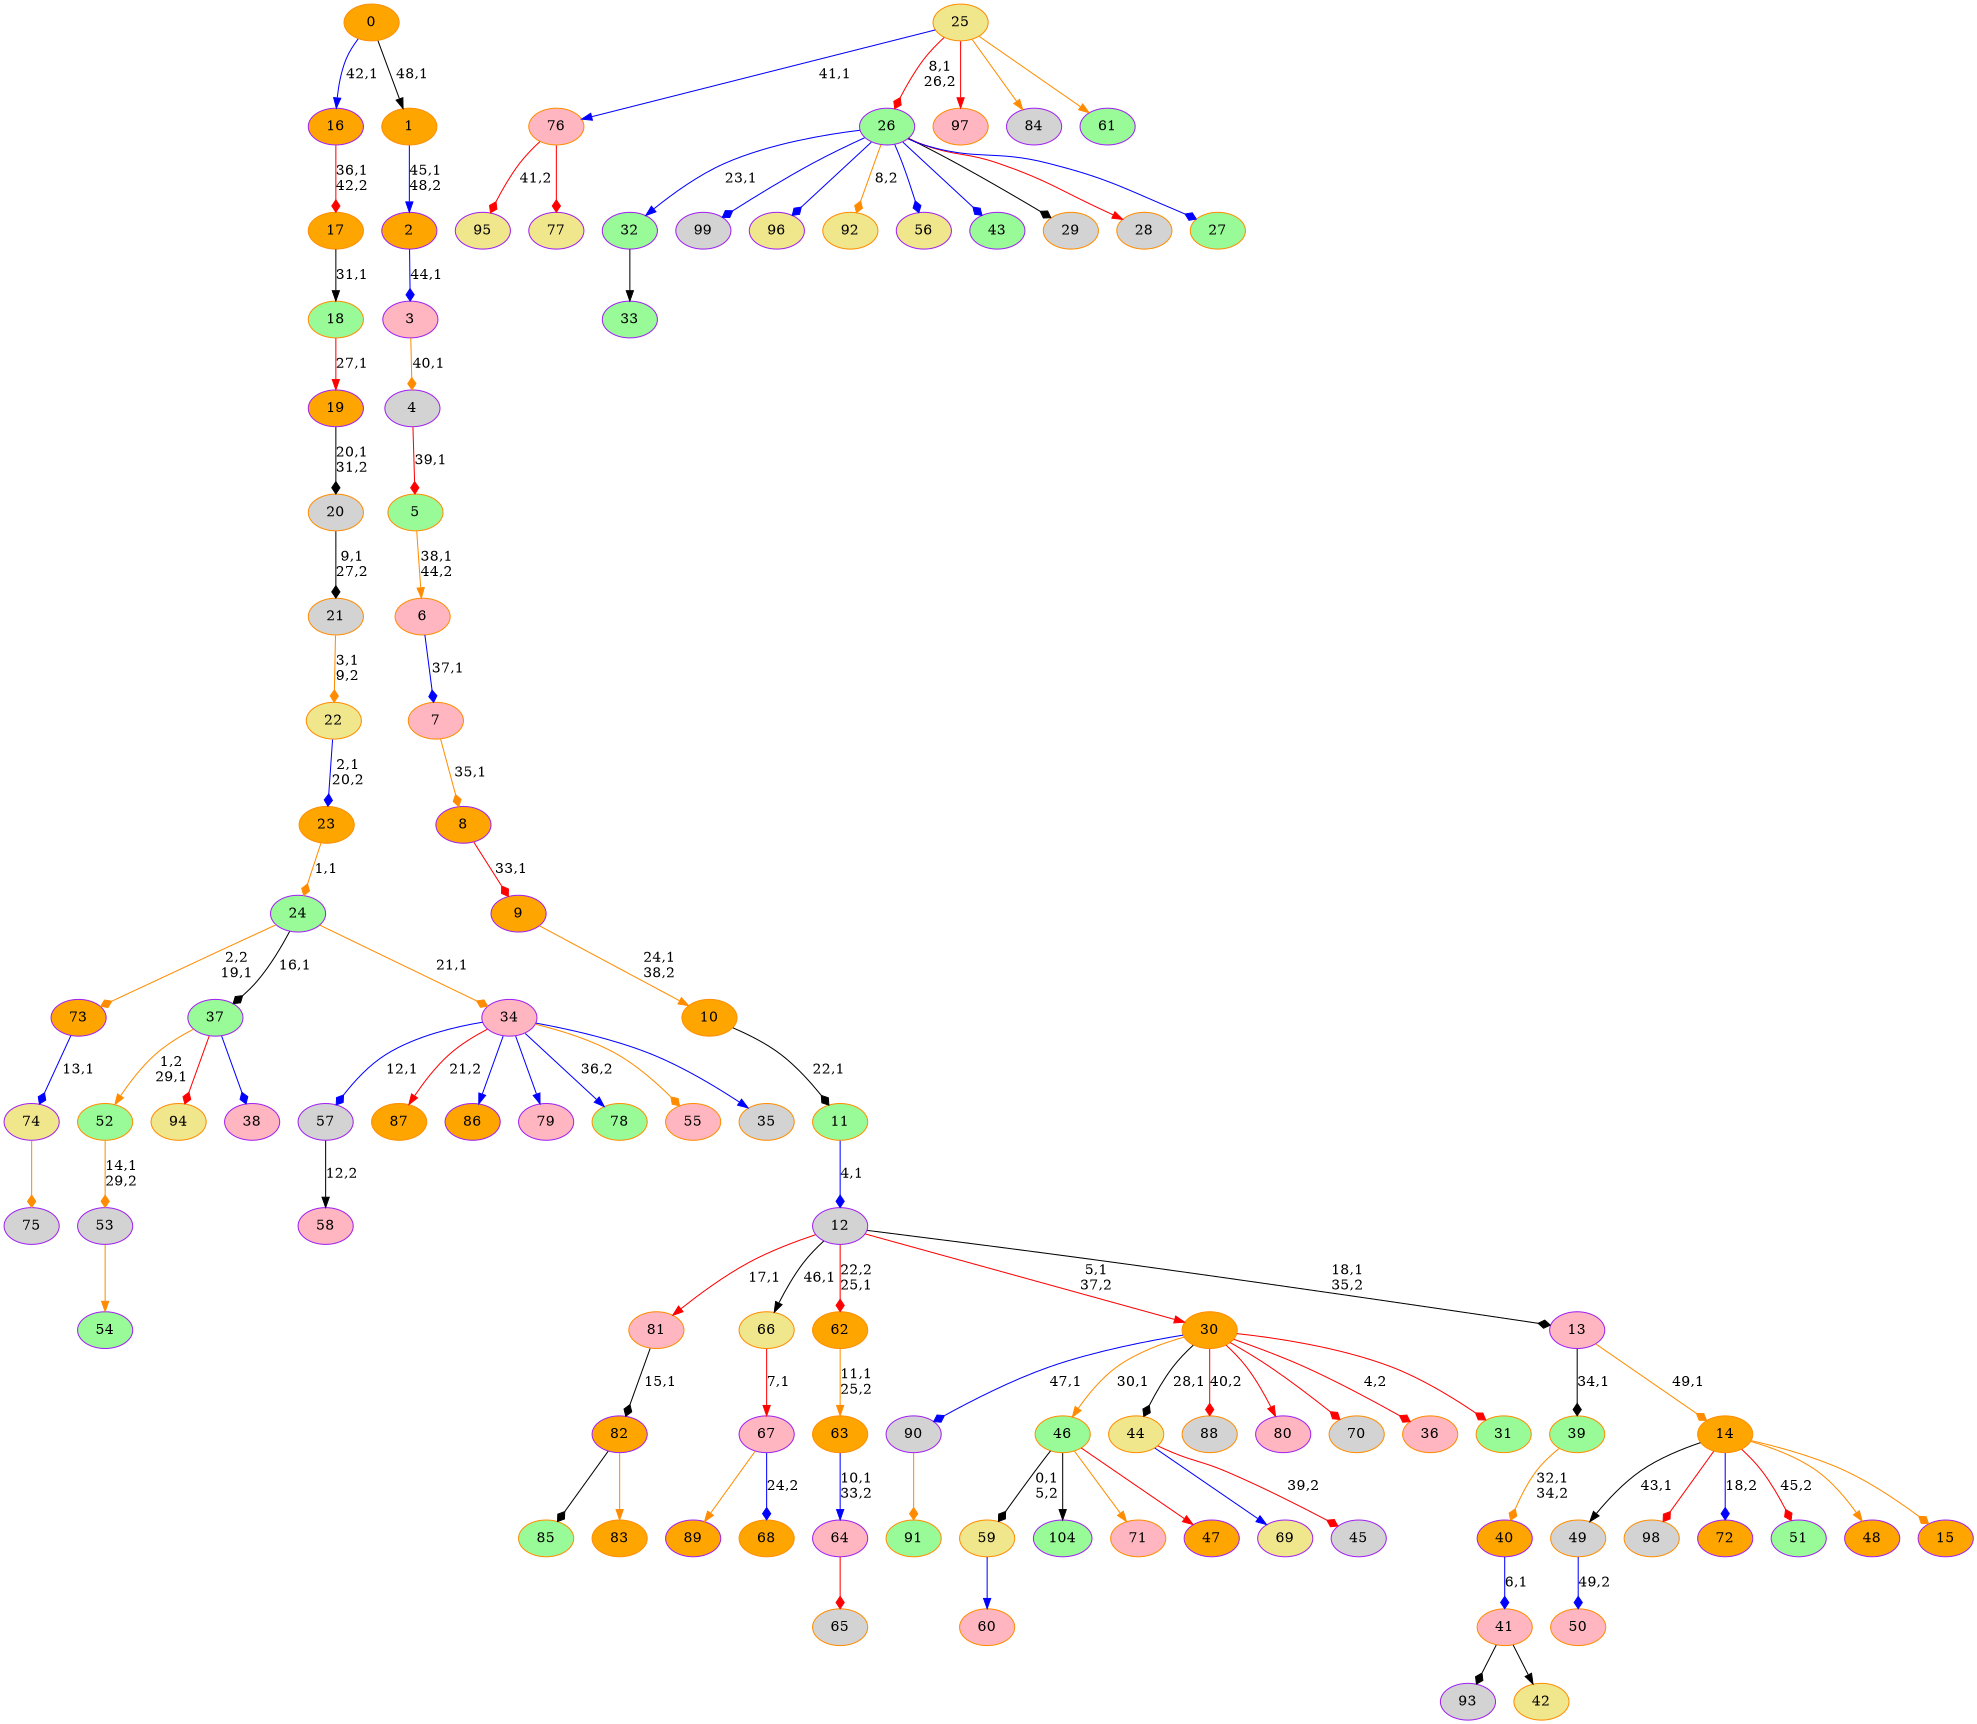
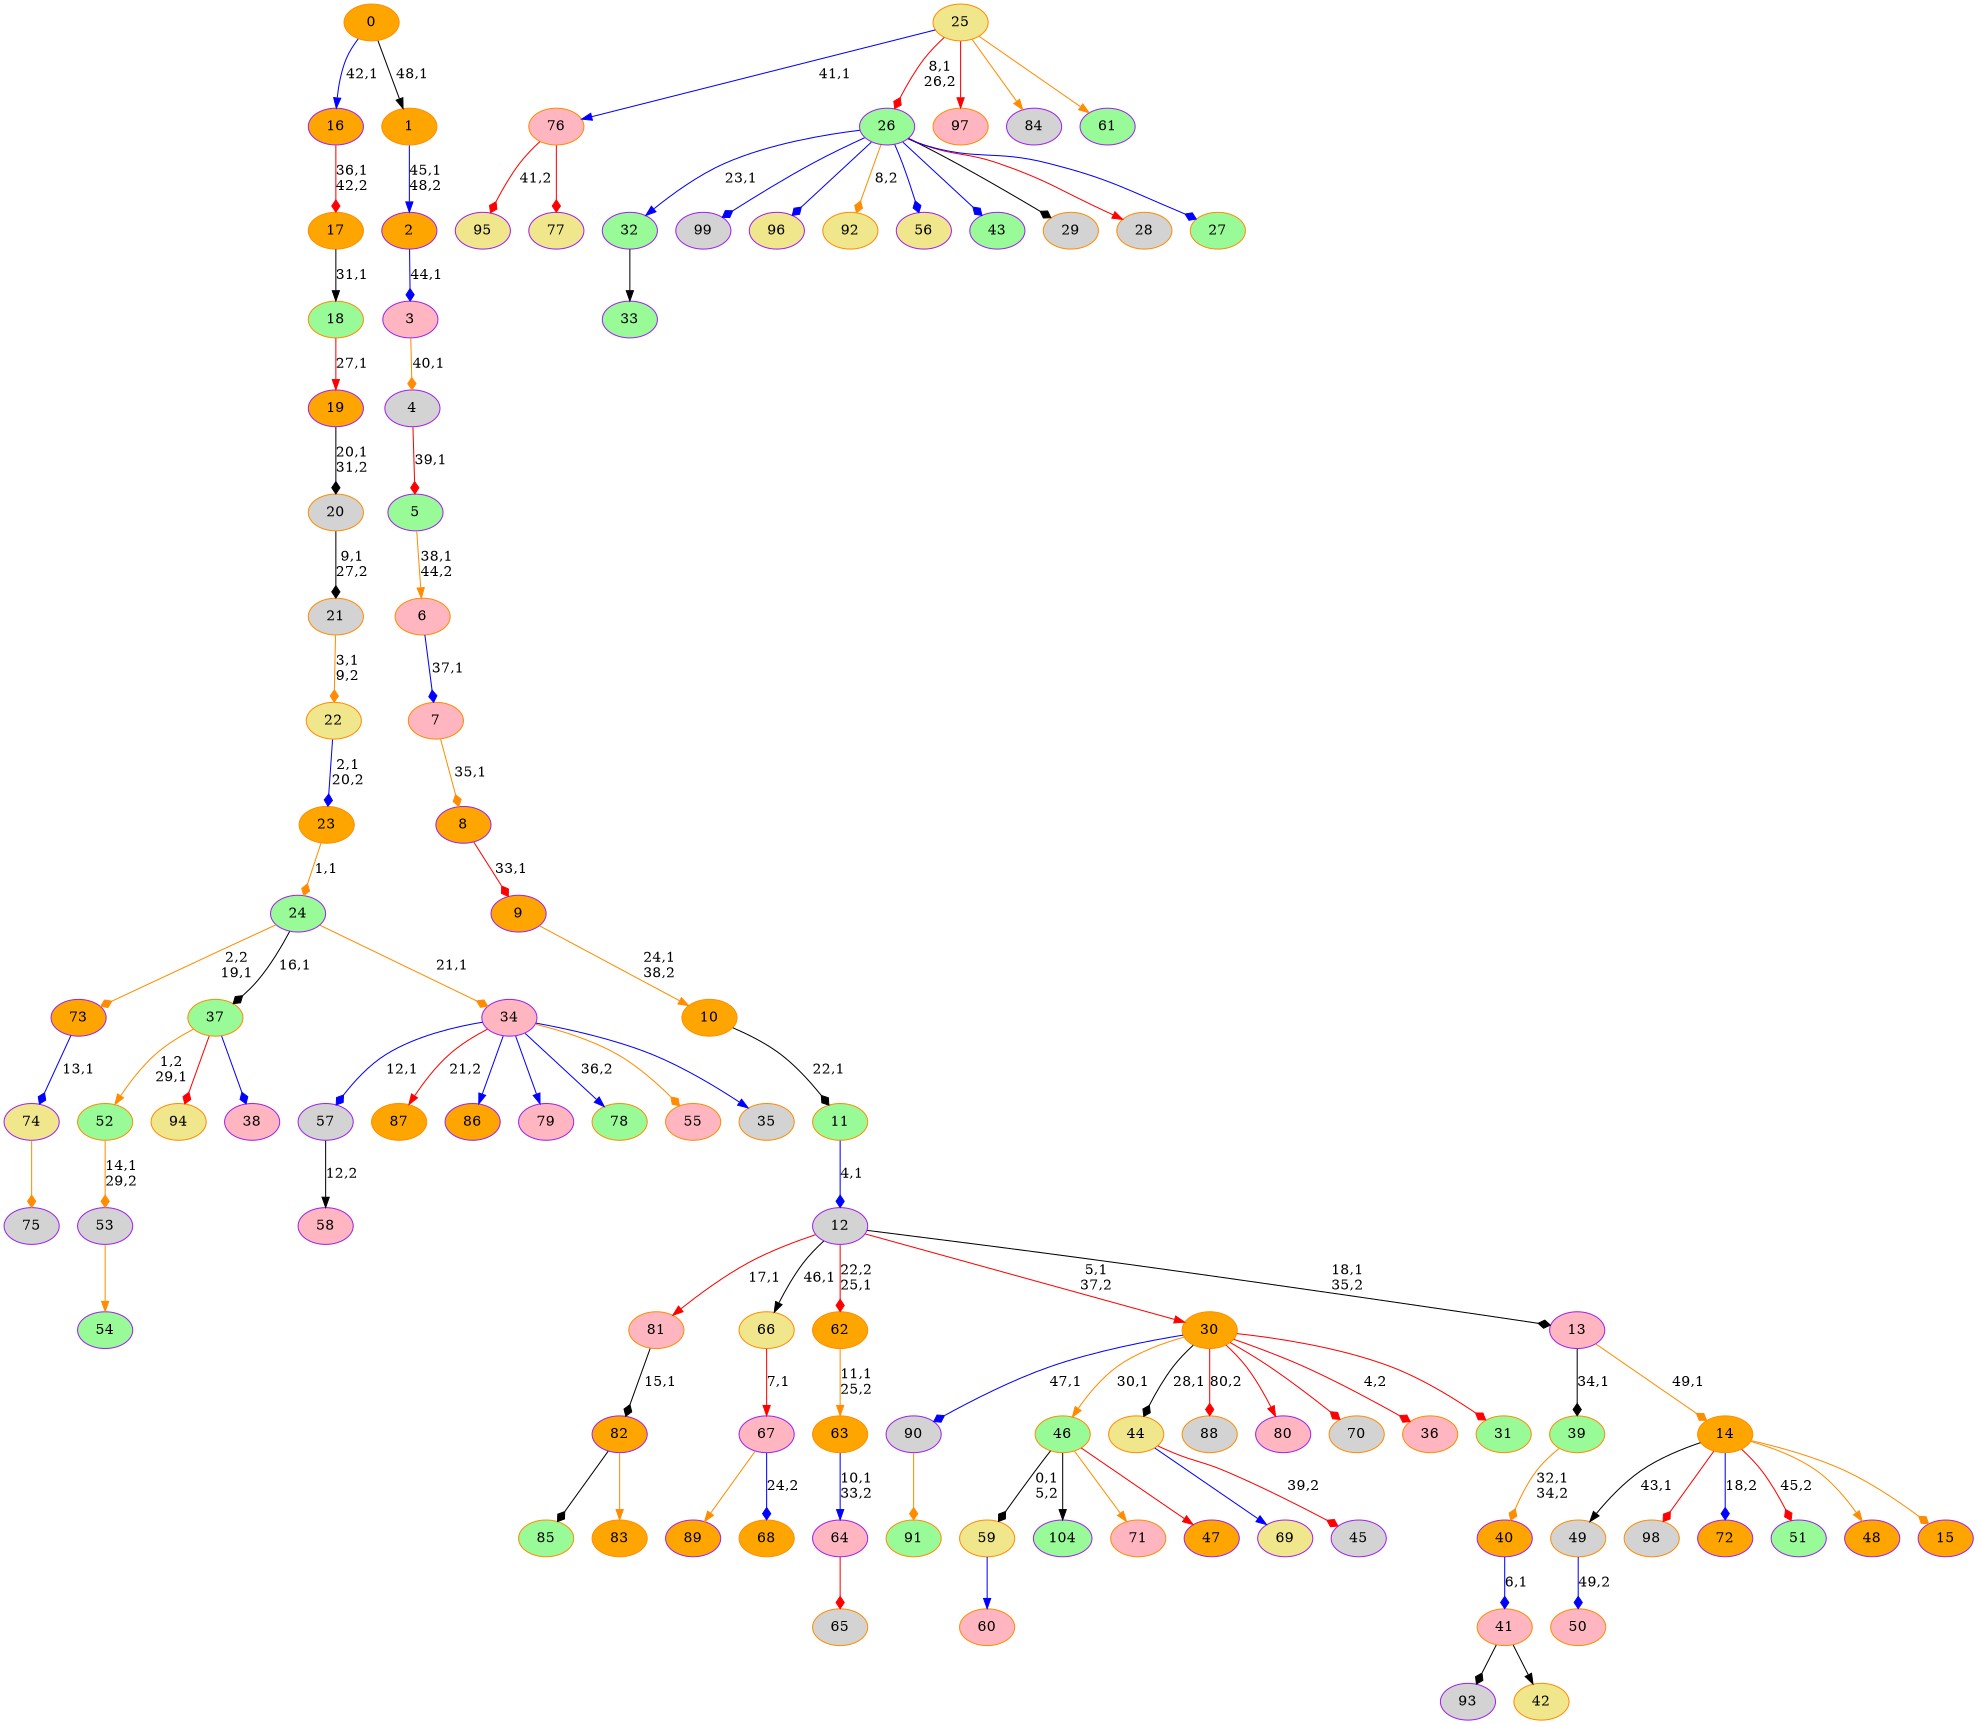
(415, 512) -> (415, 512)
(215, 1018) -> (215, 1018)
(1226, 1382) -> (1226, 1382)
